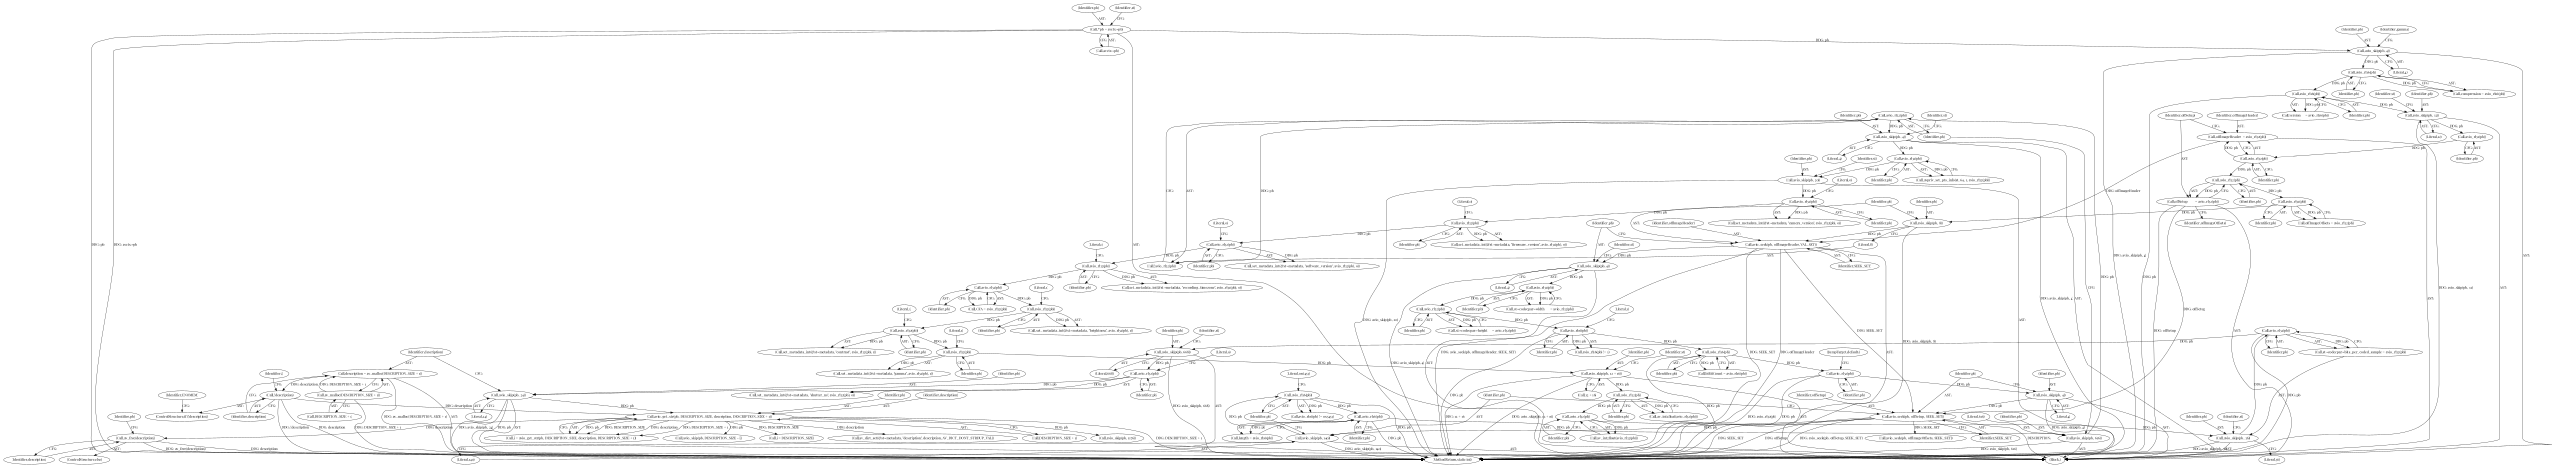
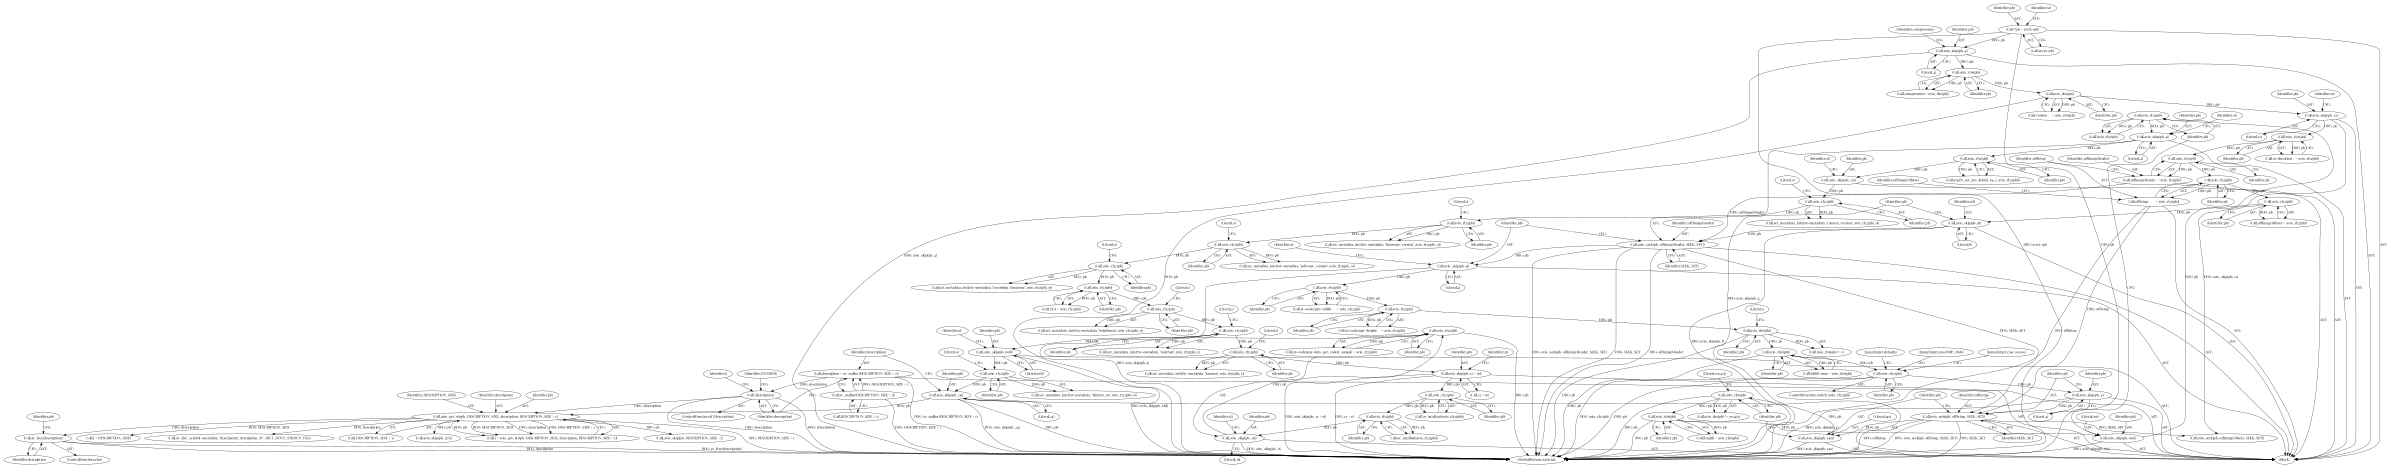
(2395, 30) -> (1915, 30)
none -> (2292, 159)
(1436, 190) -> none
(2198, 212) -> (2009, 192)
(1781, 245) -> (1667, 245)
(1516, 258) -> (1957, 235)
none -> (2165, 305)
none -> (1941, 352)
none -> (2006, 352)
(1298, 374) -> (1715, 374)
none -> (432, 395)
none -> (1819, 395)
(182, 405) -> (761, 383)
(2040, 438) -> (2077, 438)
(873, 444) -> none
(2240, 451) -> (2201, 216)
